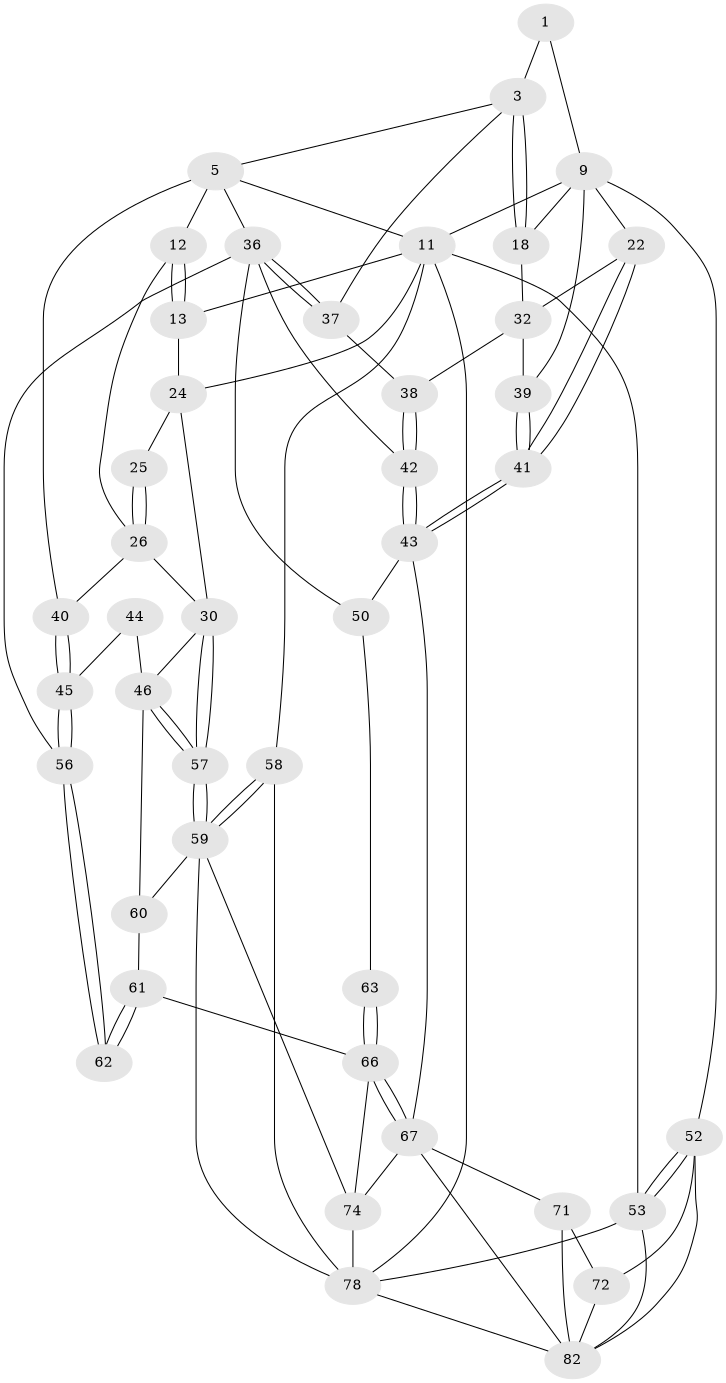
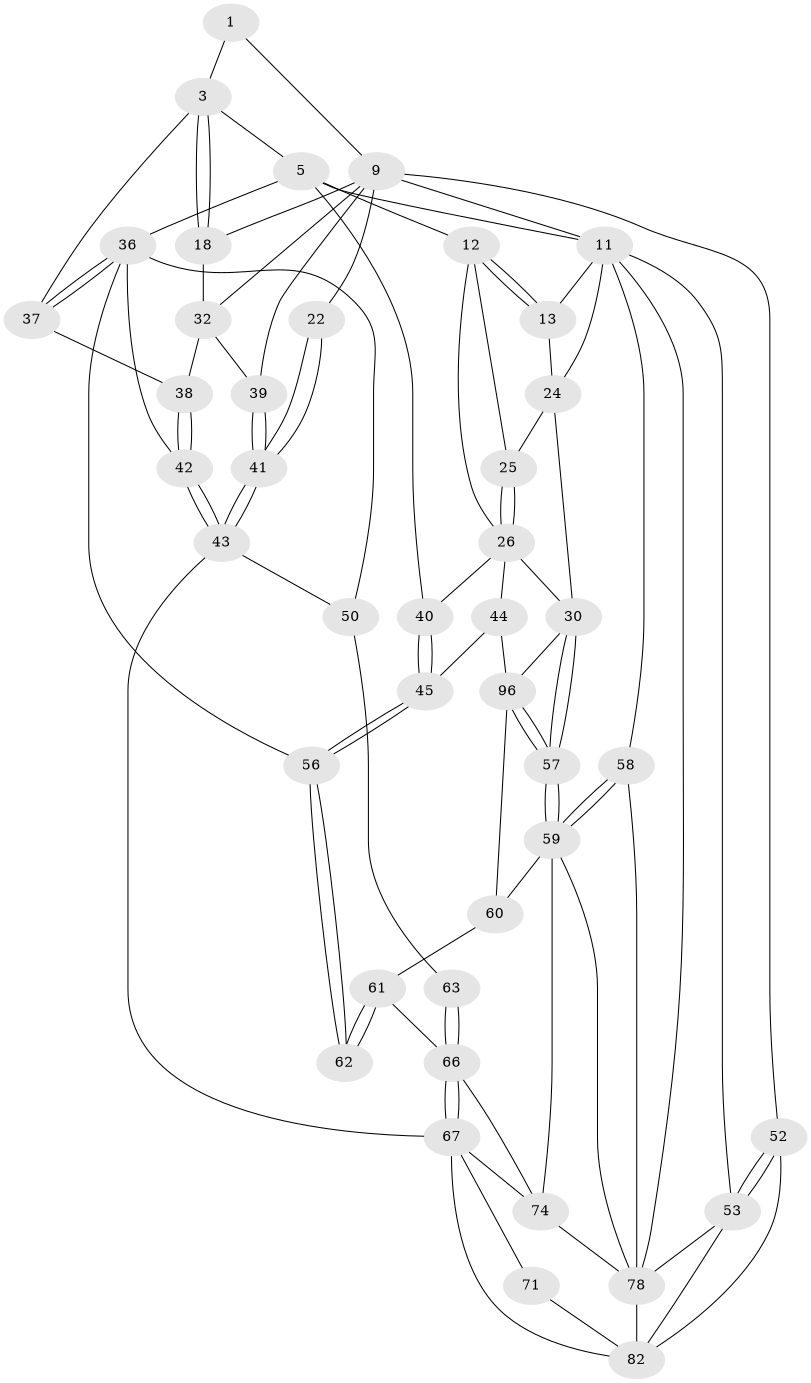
(584, 280) -> (290, 246)
none -> (490, 357)
none -> (503, 580)
(143, 691) -> (508, 691)
(602, 1286) -> none
